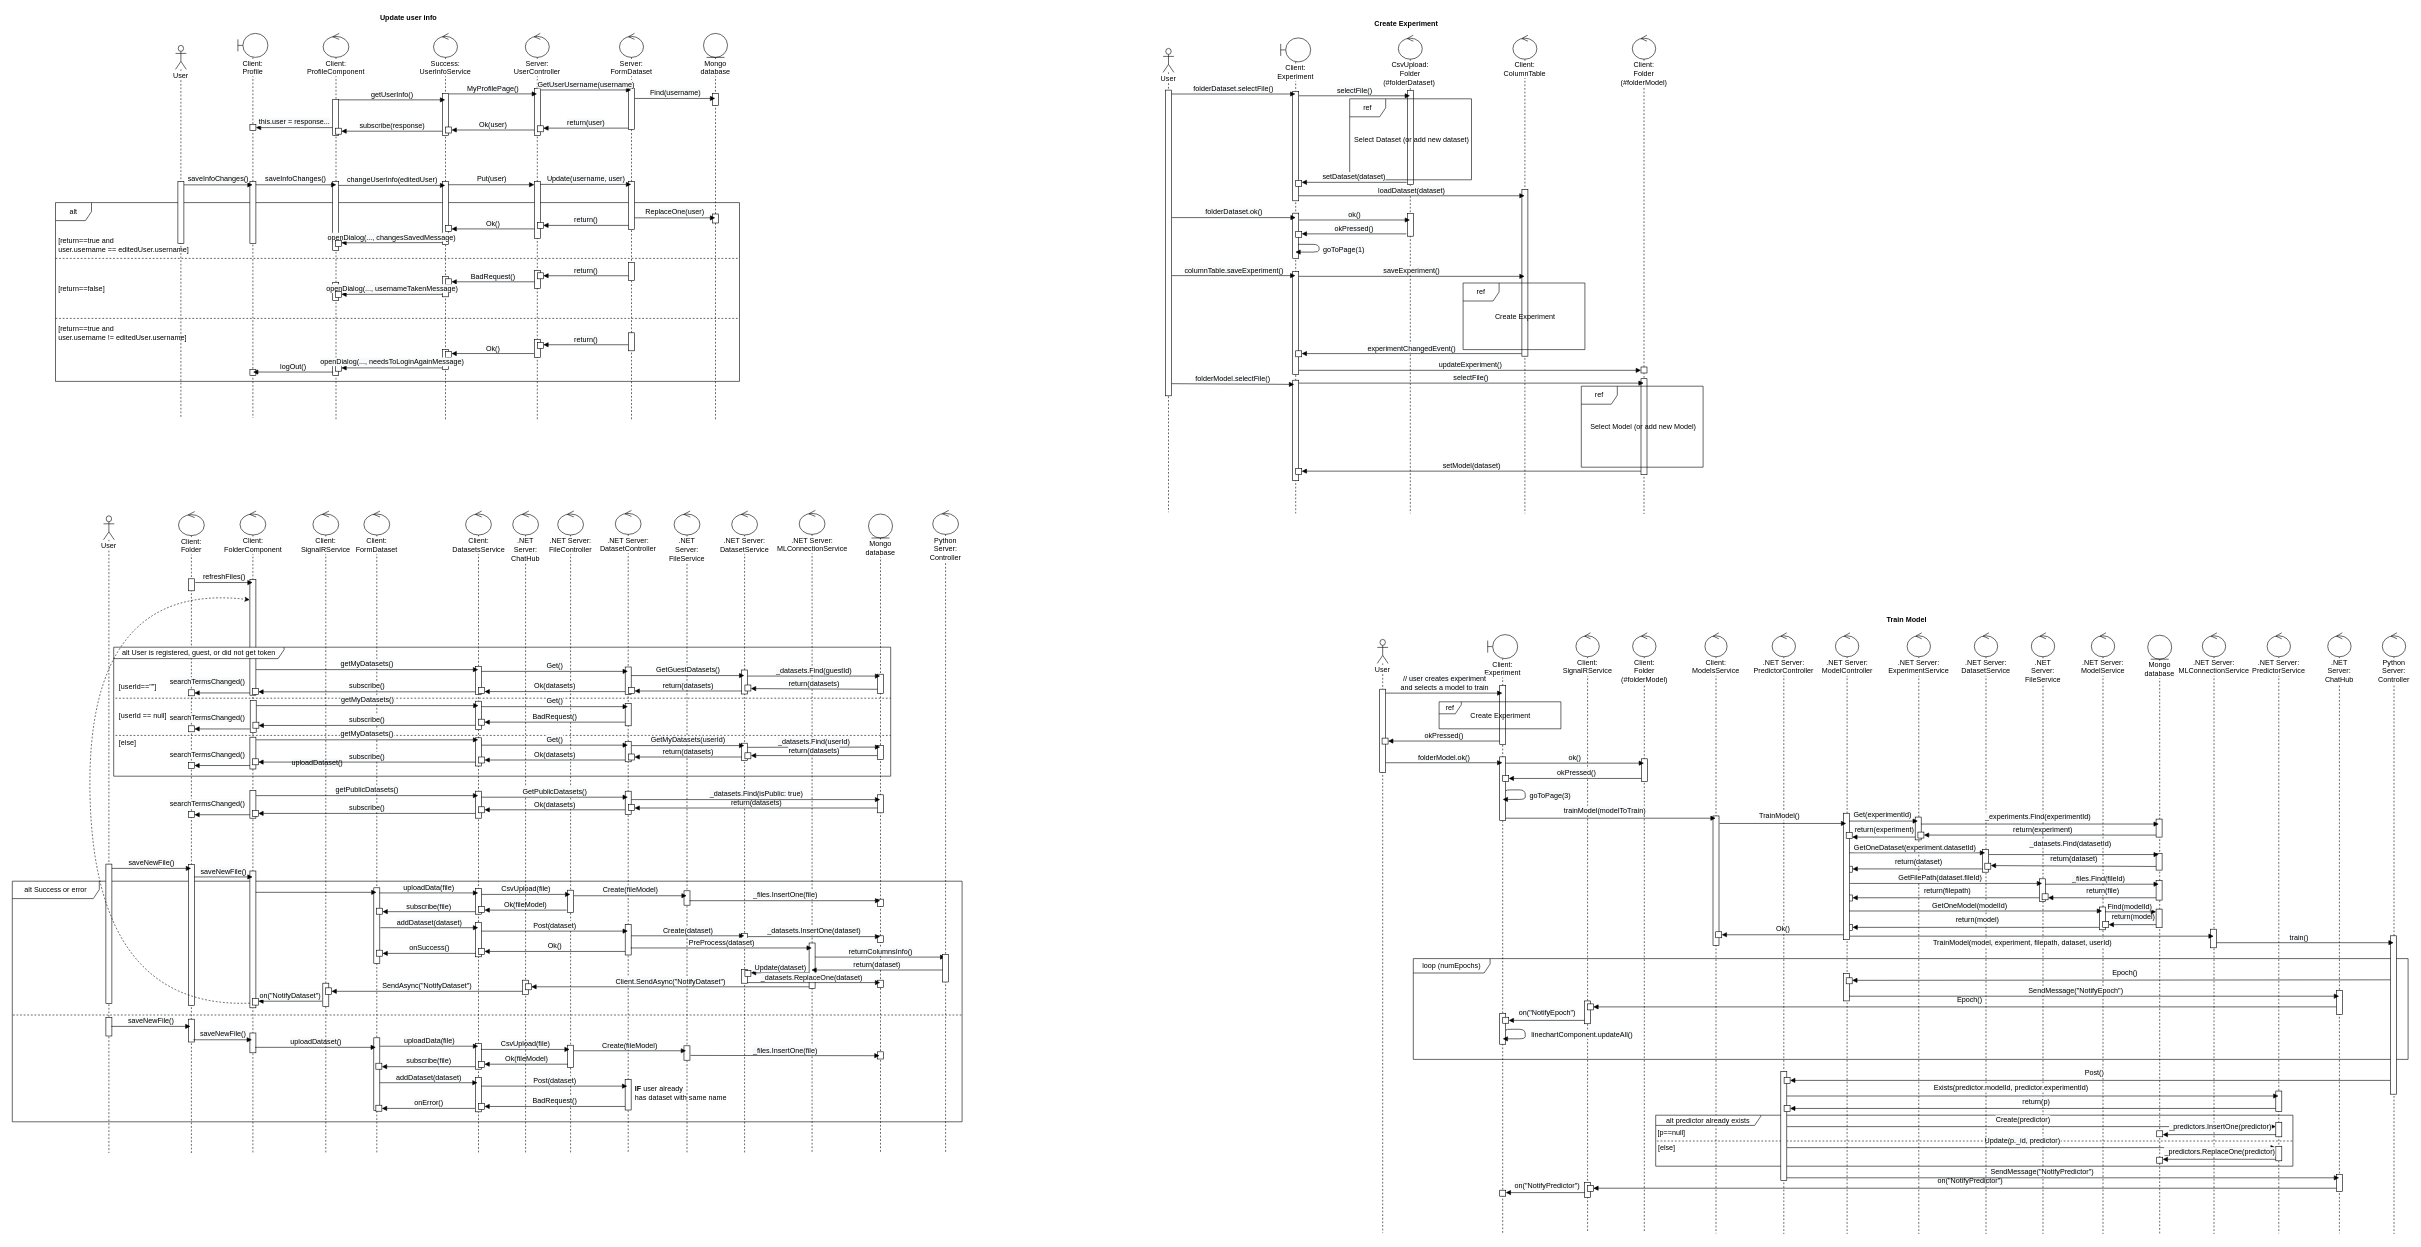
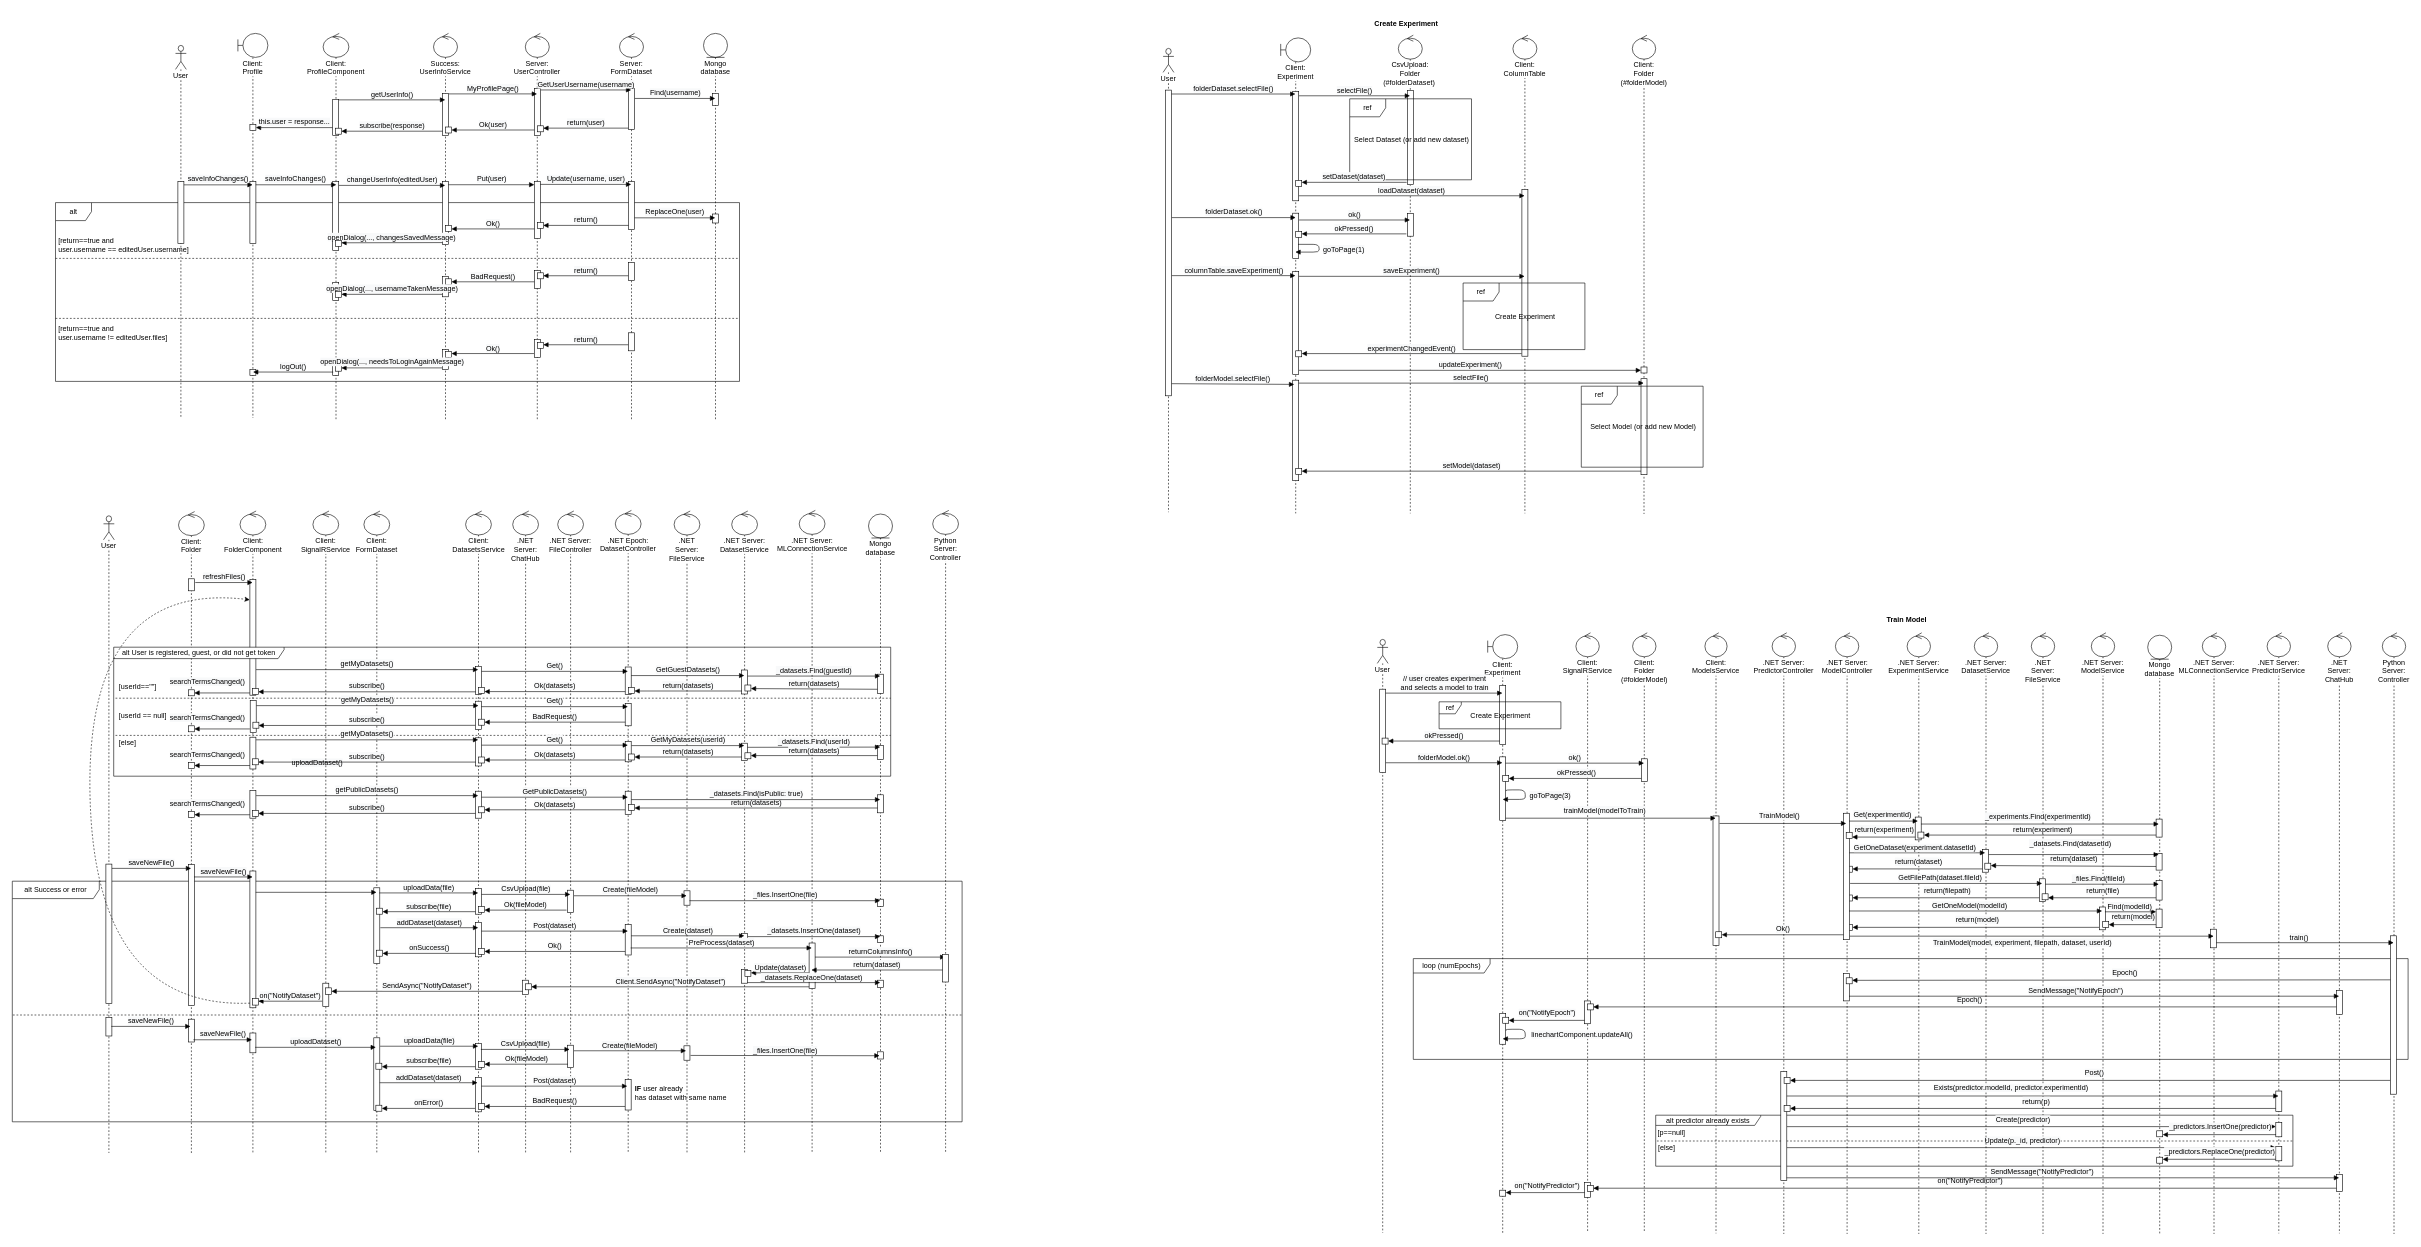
(408, 18) -> none
(83, 289) -> none
(127, 333) -> (120, 333)
(628, 558) -> (628, 558)
